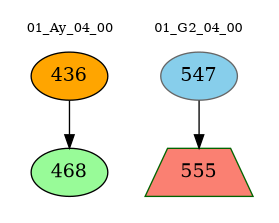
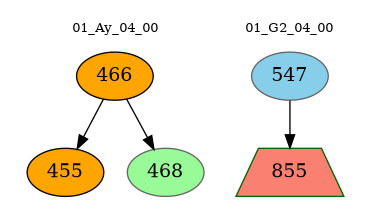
(69, 76) -> (115, 76)
none -> (65, 172)
(69, 172) -> (166, 172)
(199, 172) -> (290, 172)
